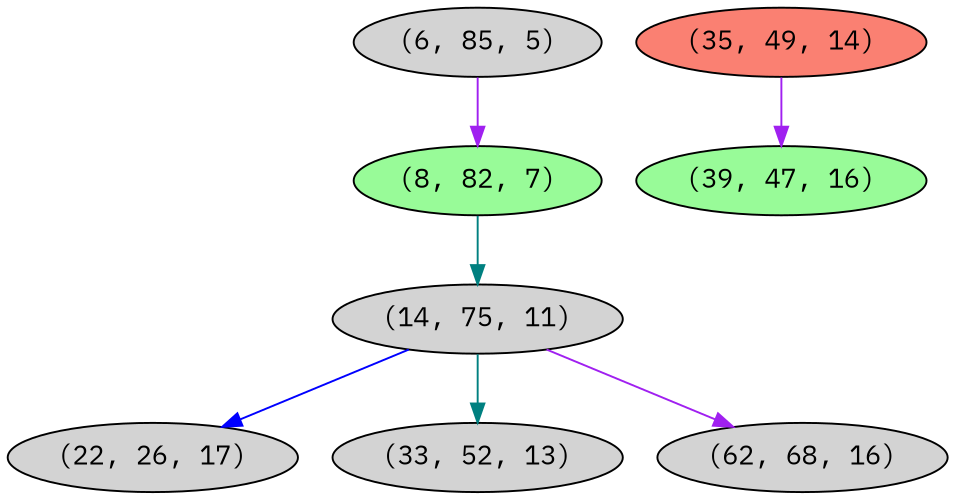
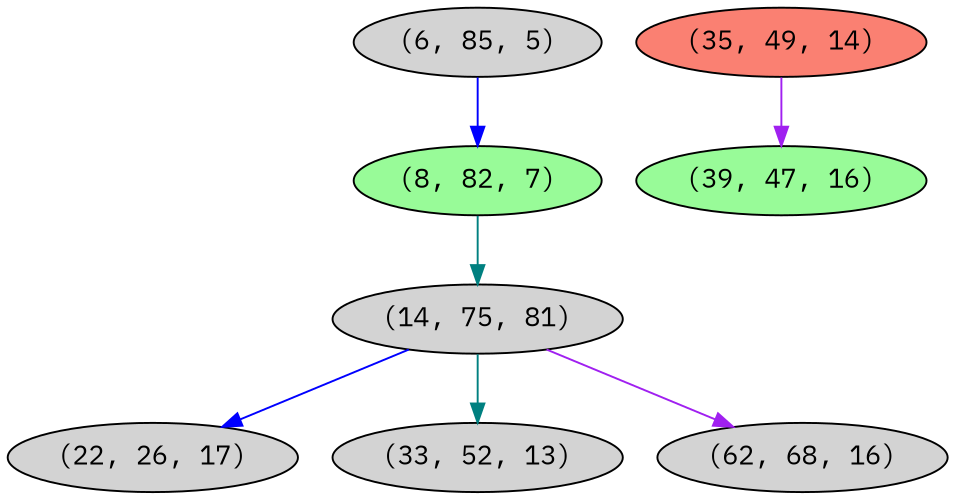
(478, 102) -> (478, 102)
(478, 319) -> (478, 319)
